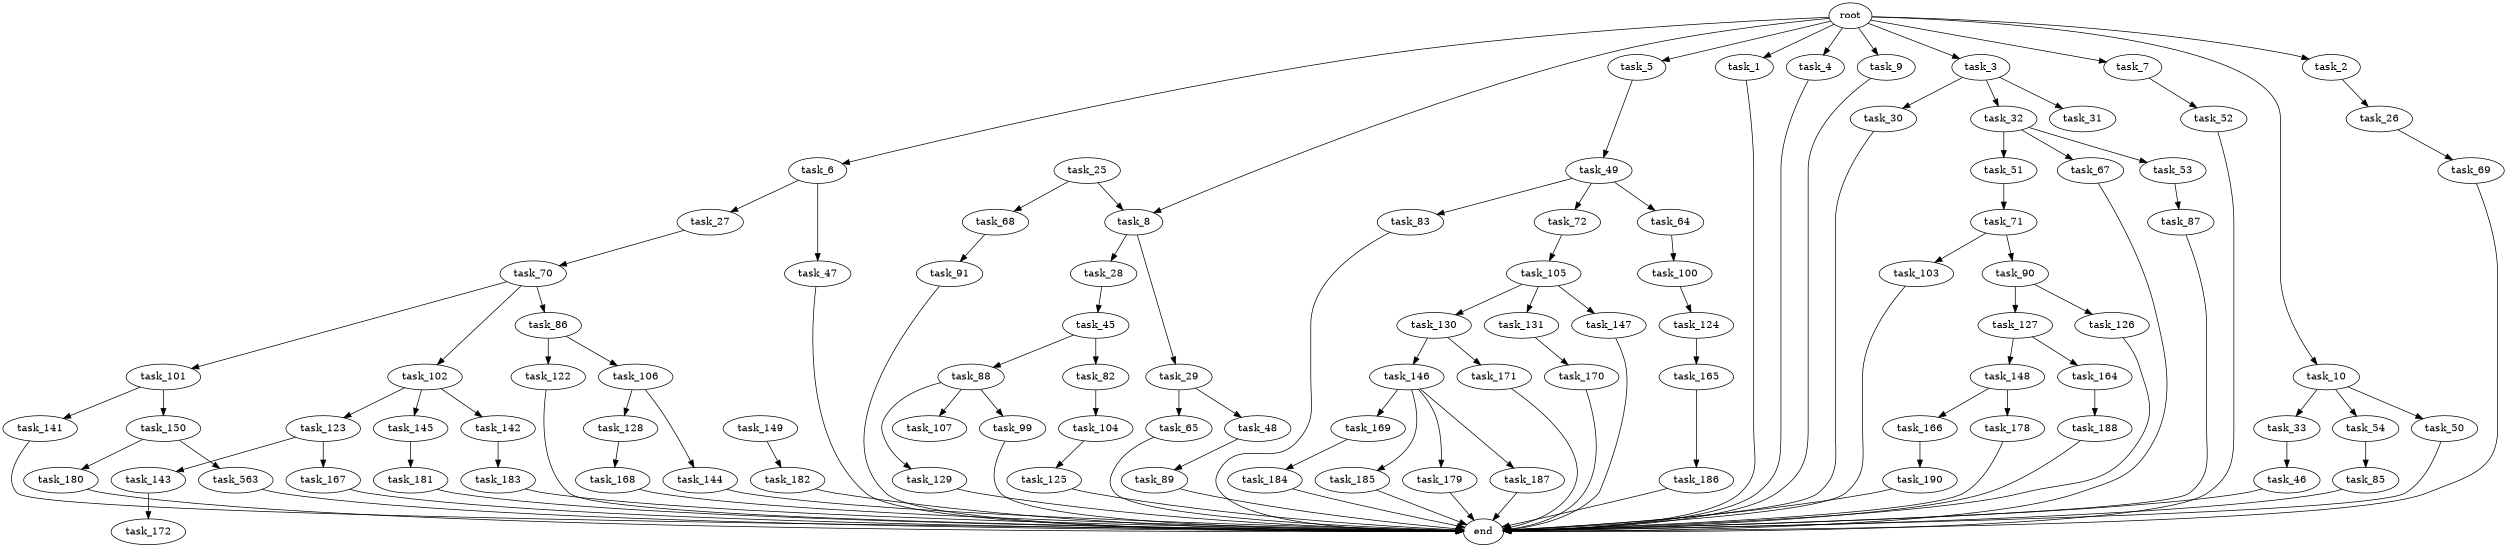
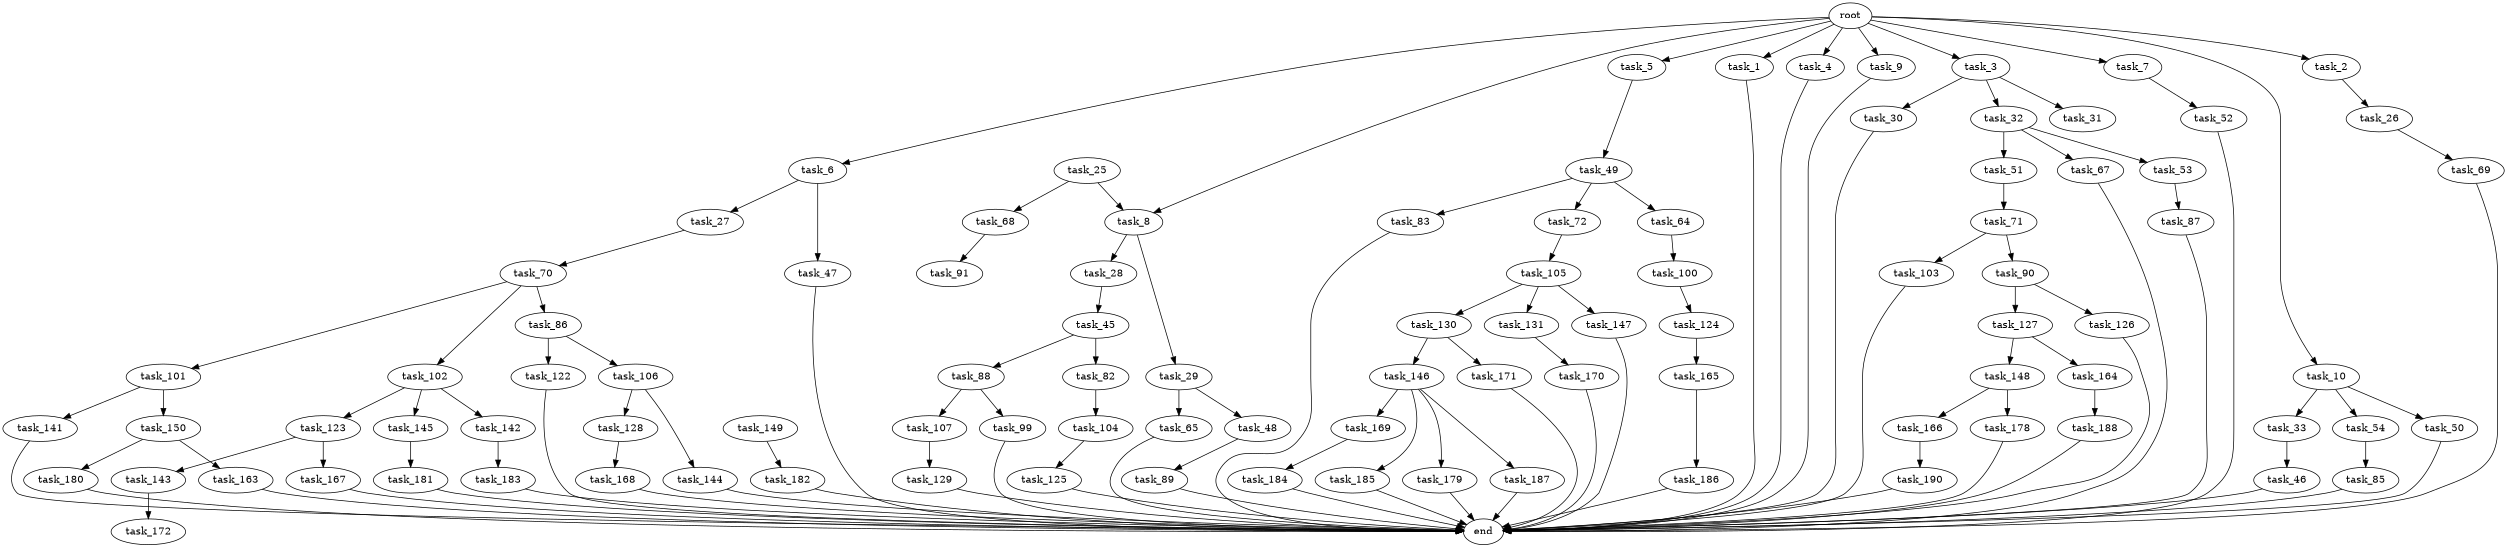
(888, 412) -> (930, 451)
(236, 480) -> (236, 480)
(894, 496) -> none
